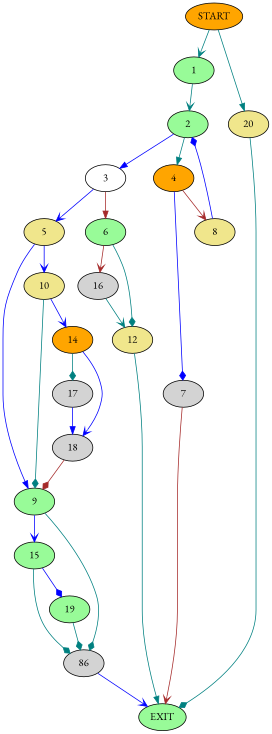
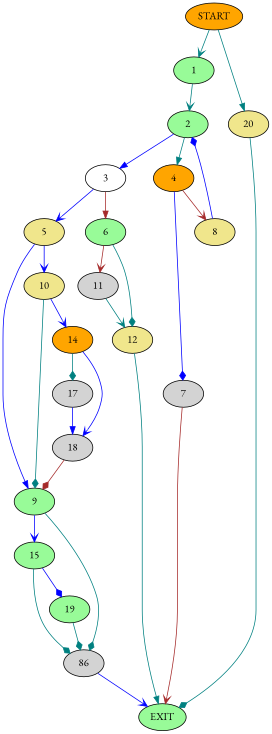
(98, 286) -> (98, 286)
